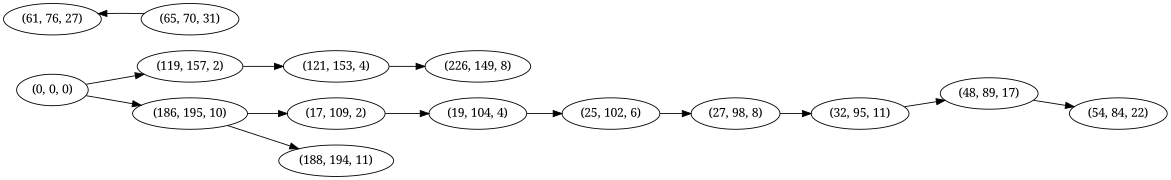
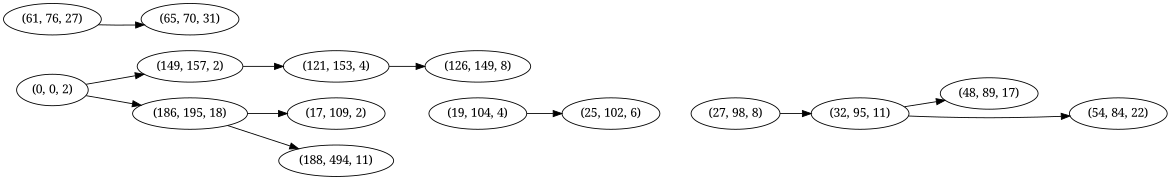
(126, 13) -> (117, 25)
(190, 66) -> (190, 66)
(478, 66) -> (478, 66)
(52, 90) -> (52, 90)
(1050, 103) -> (985, 118)
(190, 114) -> (190, 114)
(403, 114) -> none
(671, 114) -> none
(336, 161) -> (336, 161)
